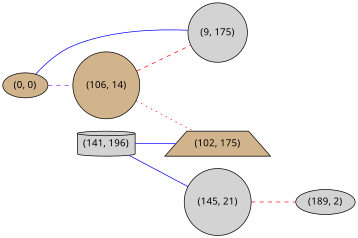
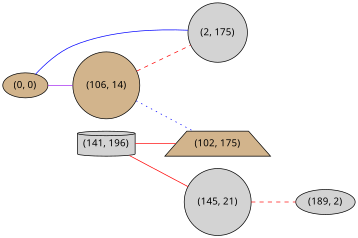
(218, 33) -> (218, 33)
(60, 85) -> (60, 85)
(165, 116) -> (165, 116)
(156, 144) -> (156, 144)
(159, 171) -> (159, 171)
